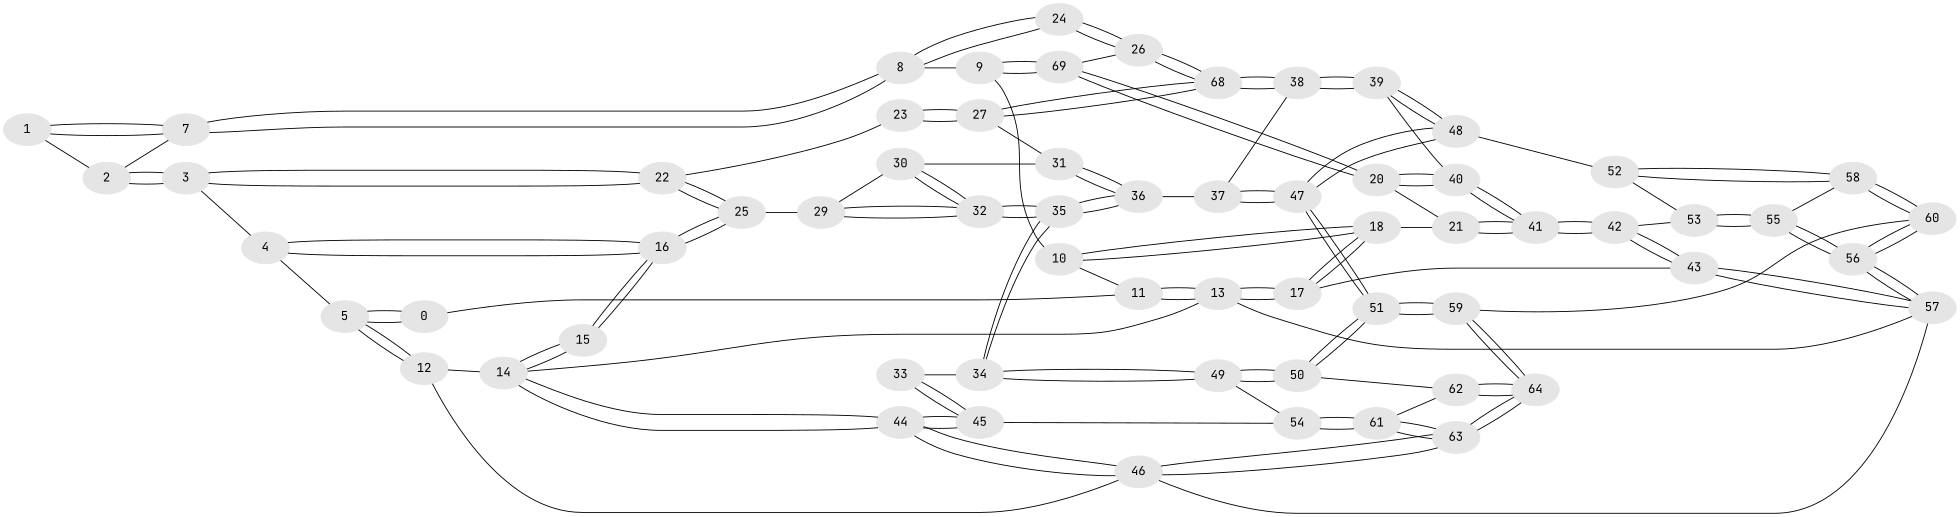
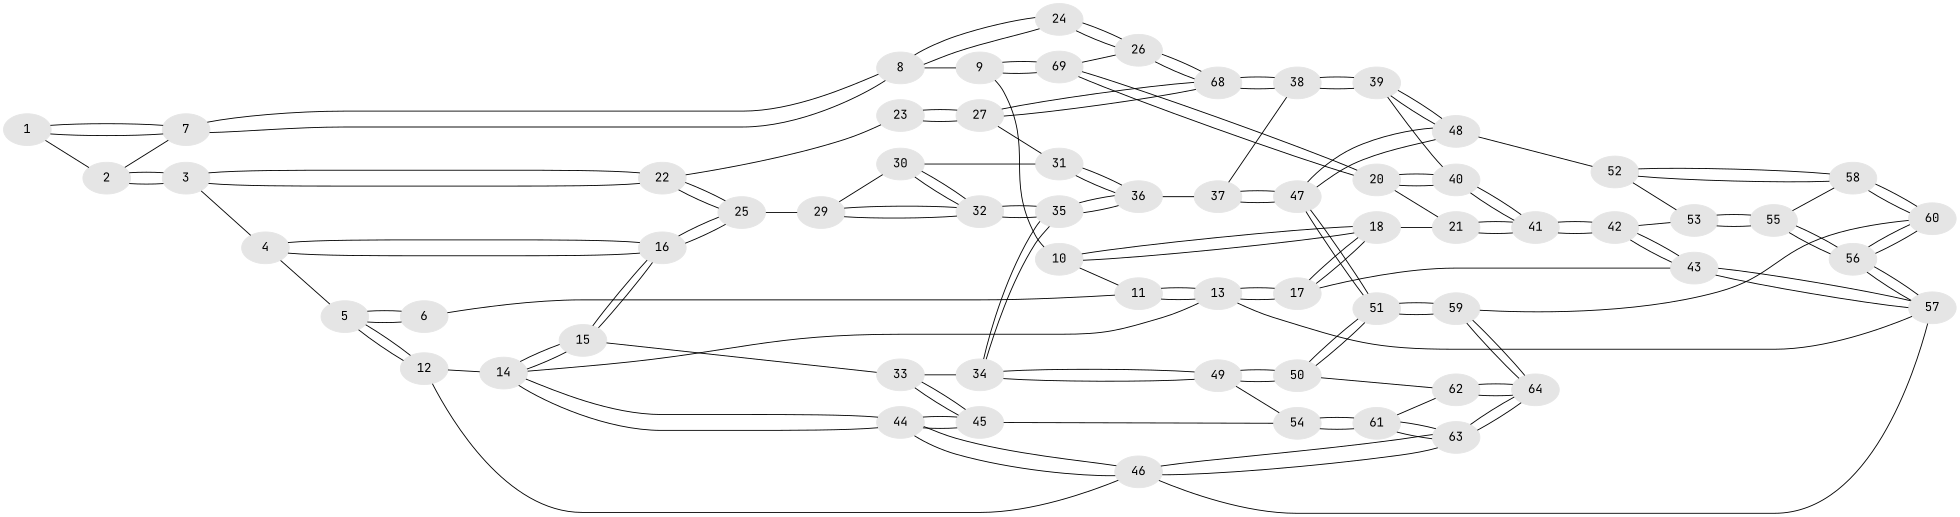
(424, 317) -> (424, 317)
none -> (742, 358)
